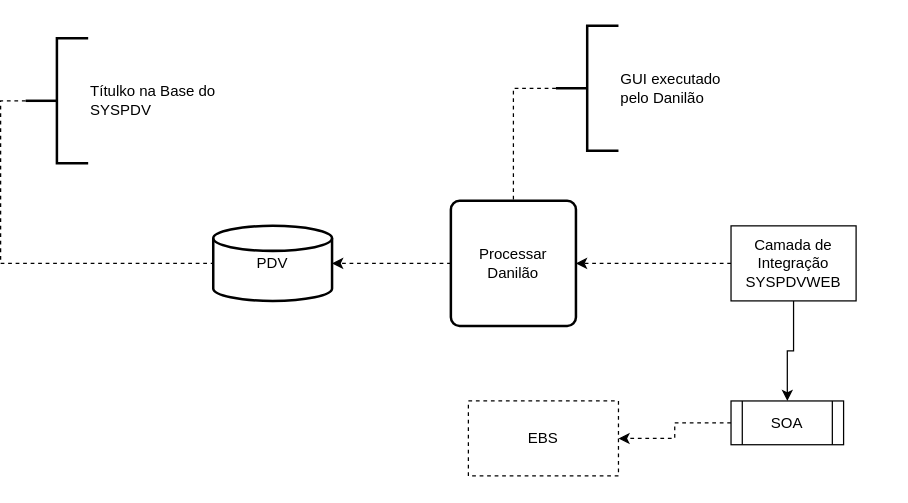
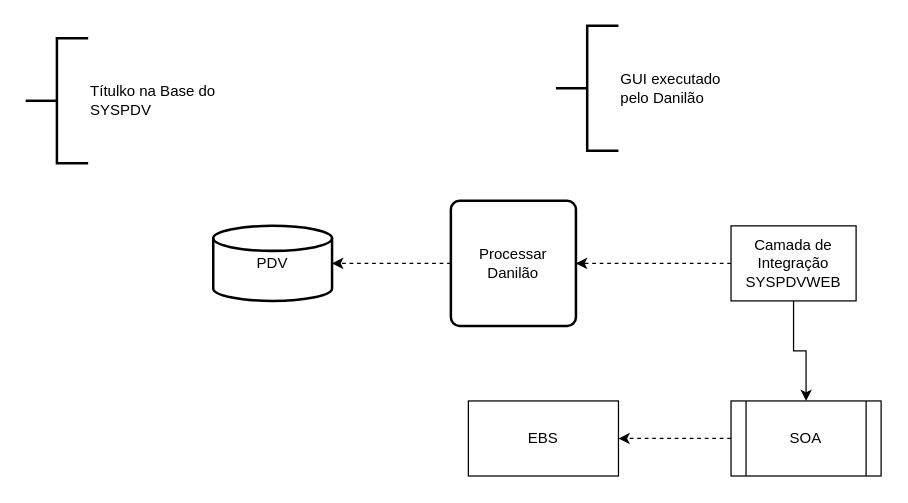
(513, 122) -> none
(13, 263) -> none
(787, 423) -> (806, 438)
(543, 438) -> (543, 438)
